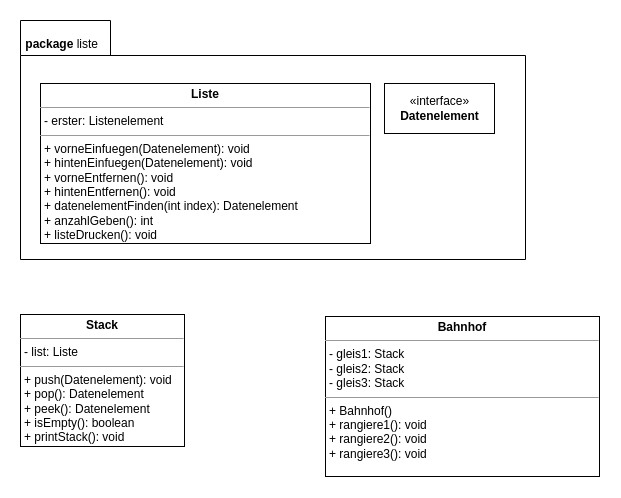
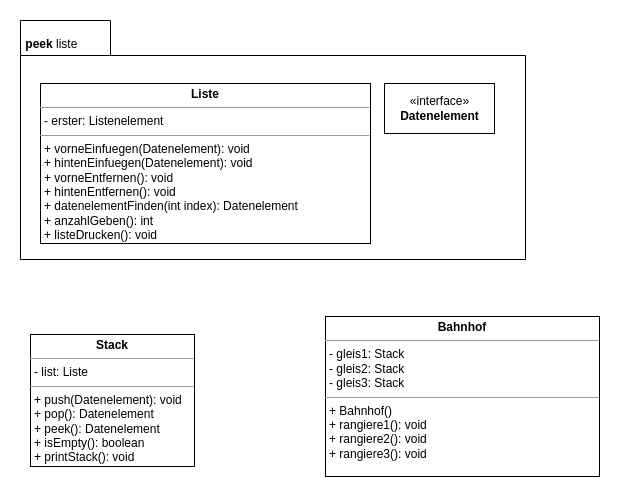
(62, 45) -> (51, 45)
(103, 381) -> (113, 401)
